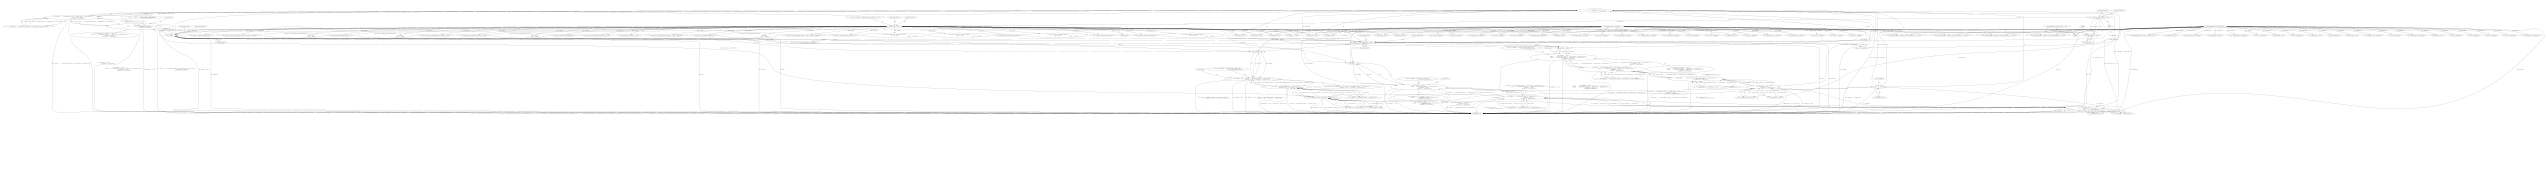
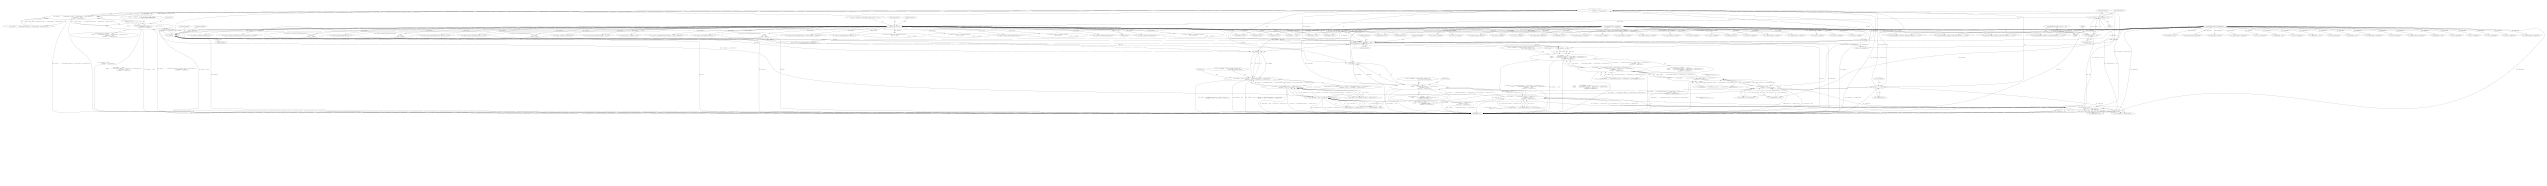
(2143, 35) -> none
